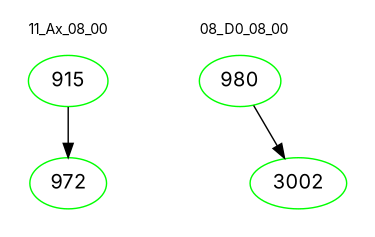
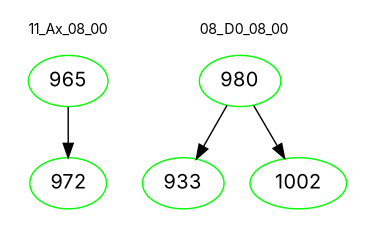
(68, 81) -> (68, 81)
none -> (183, 183)
(298, 183) -> (298, 183)
